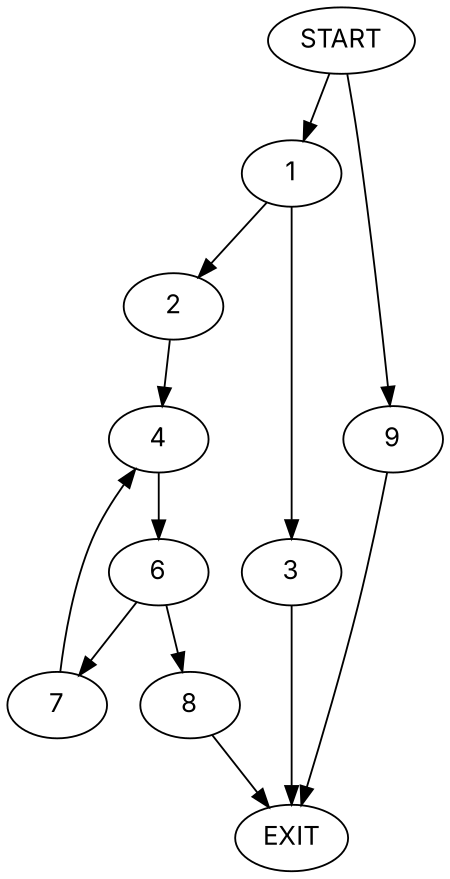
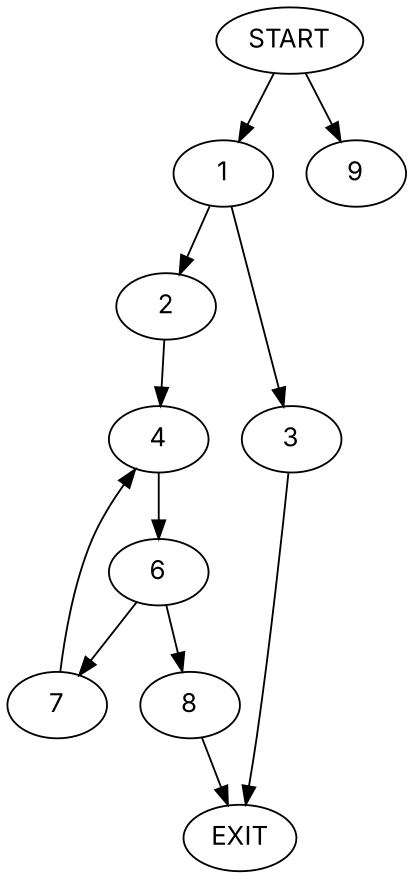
(351, 631) -> none
